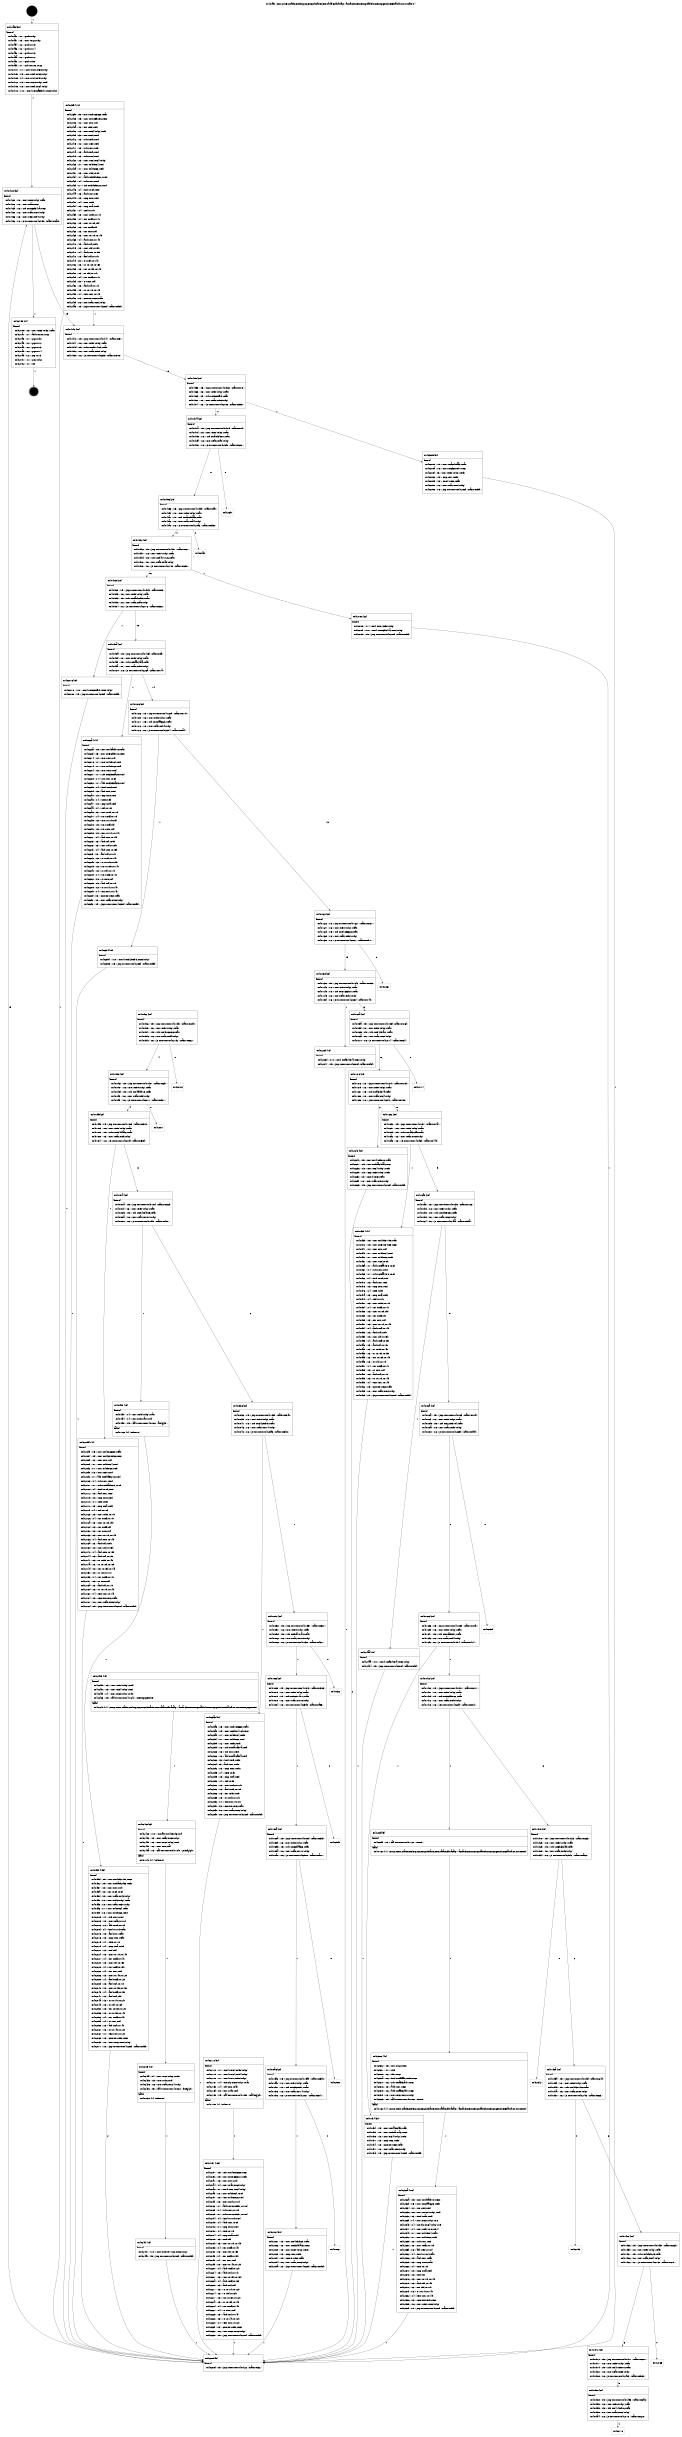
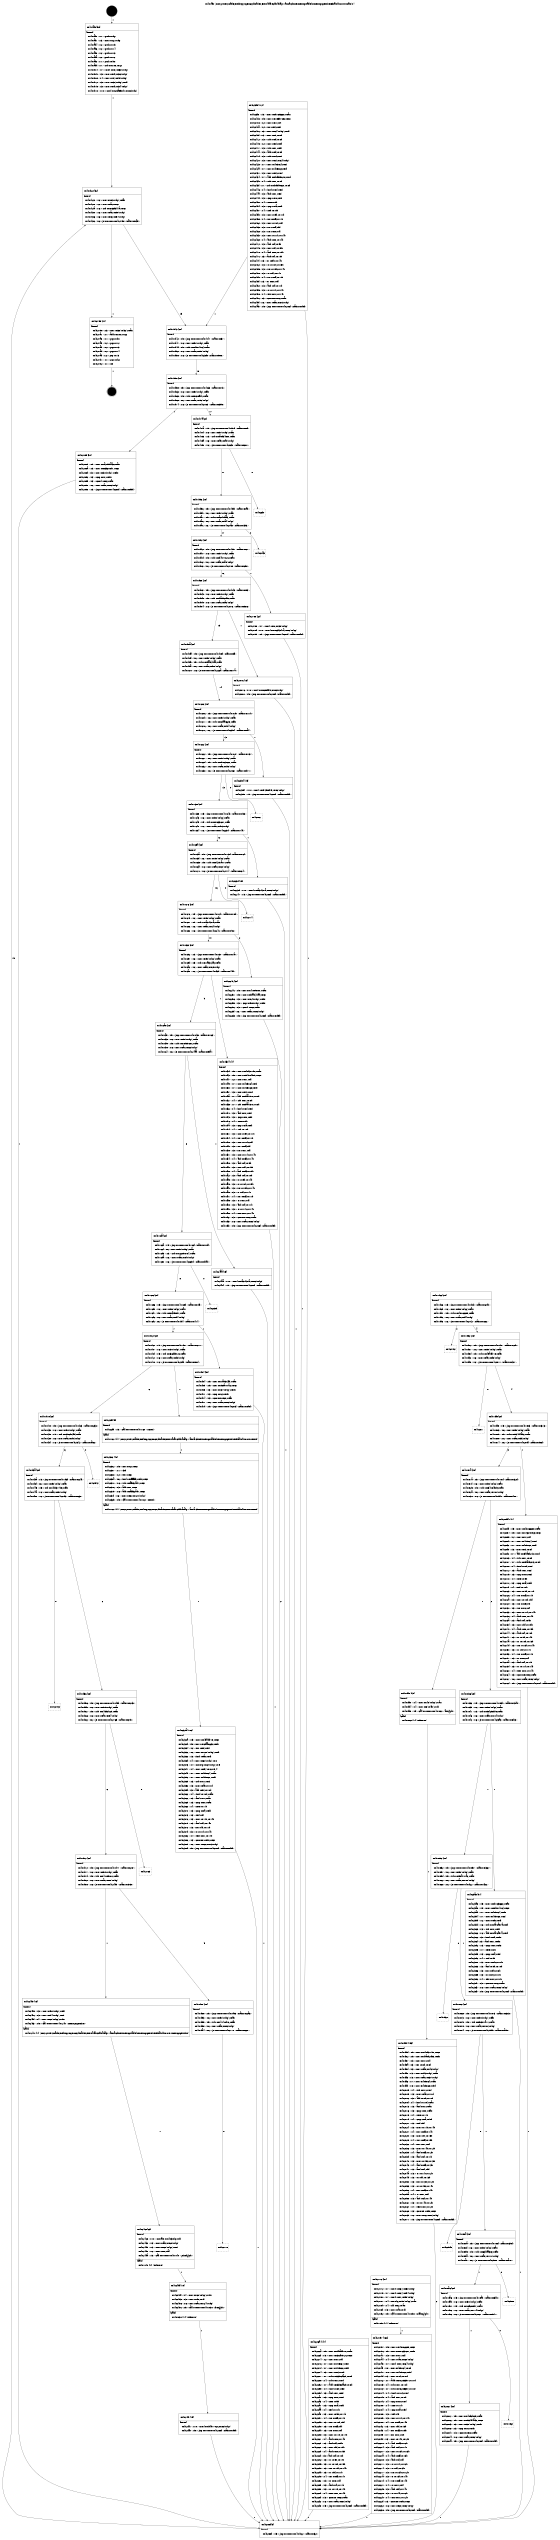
(127, 705) -> none
none -> (106, 1943)
